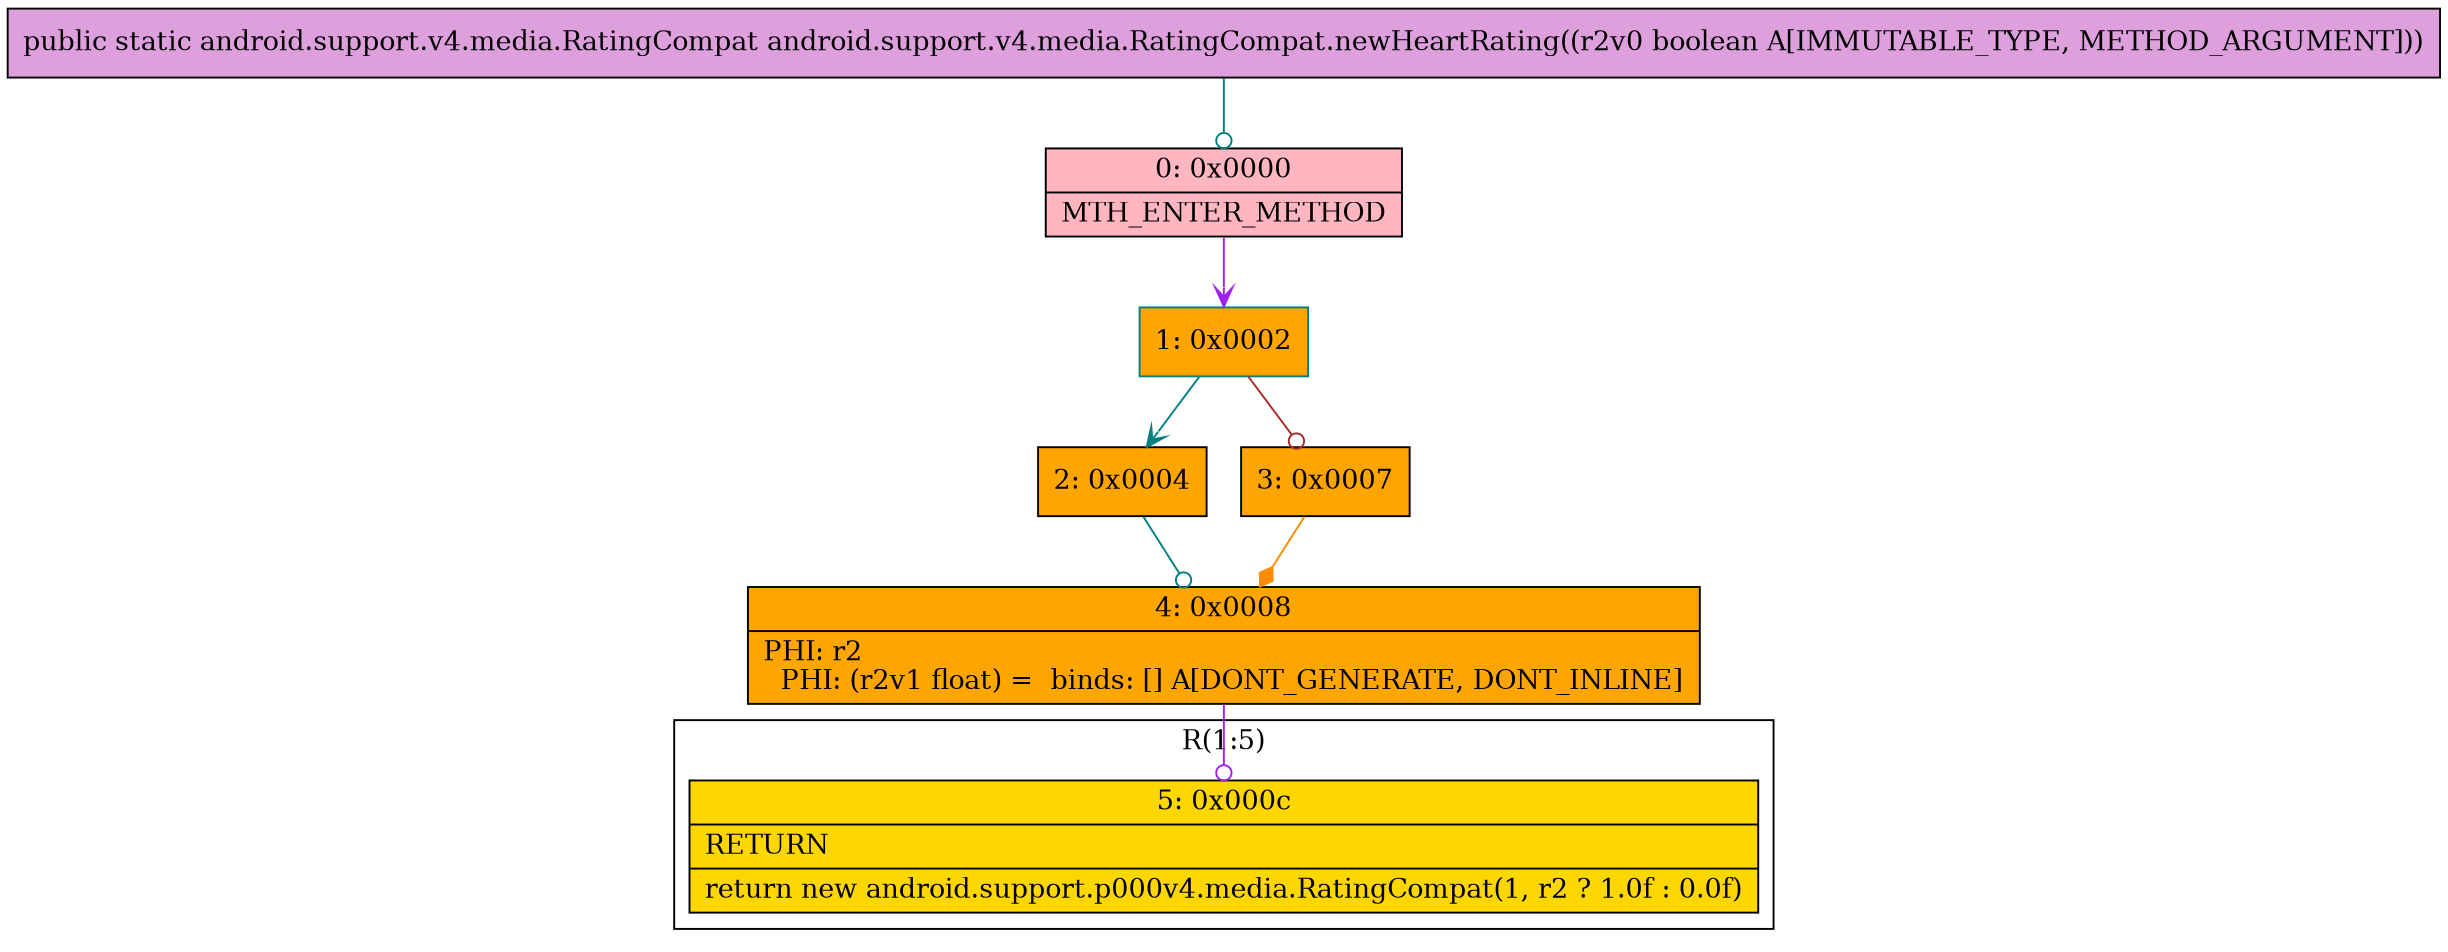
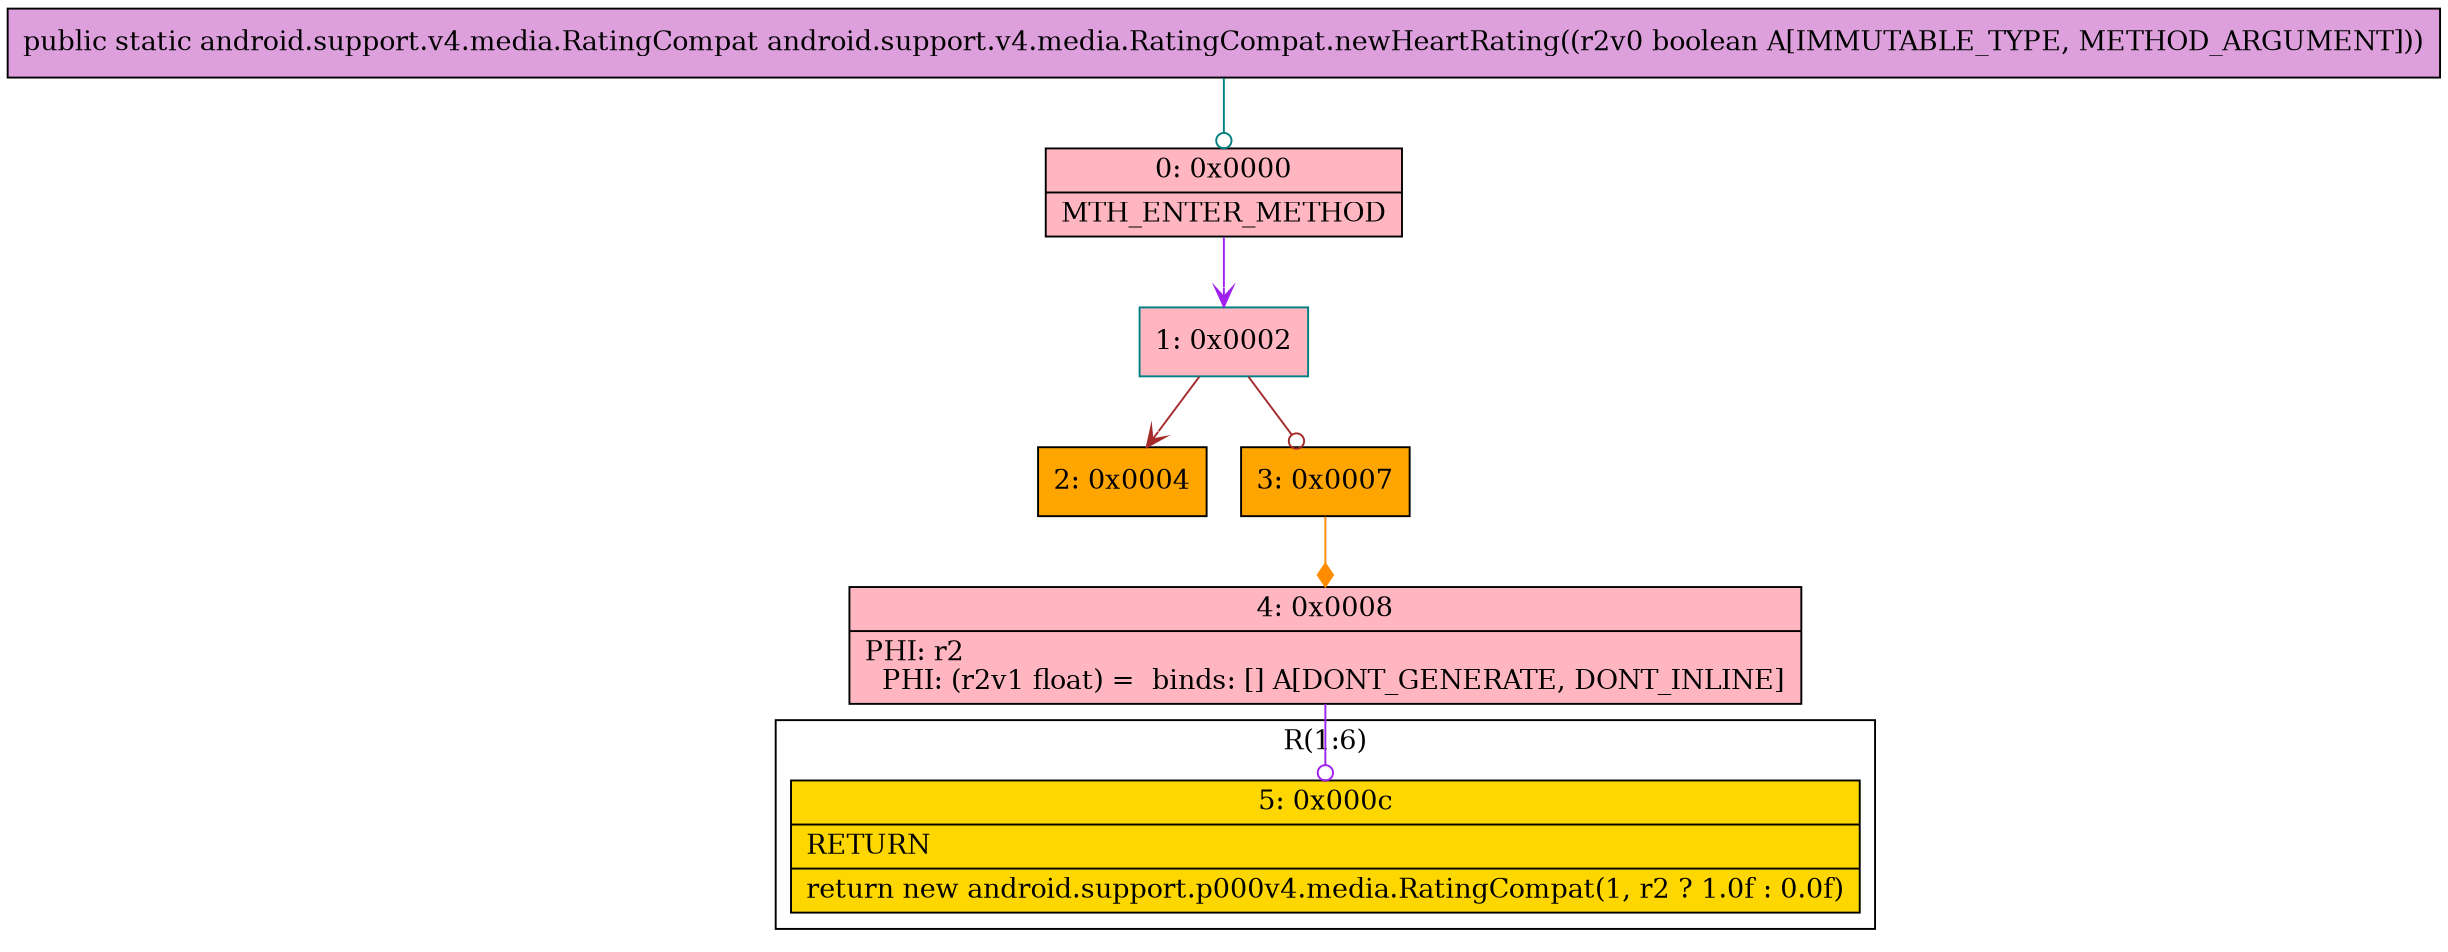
(1224, 342) -> (1224, 342)
(1179, 404) -> (1179, 404)
(1161, 545) -> none
(1224, 645) -> (1325, 645)
(1224, 742) -> (1325, 742)
